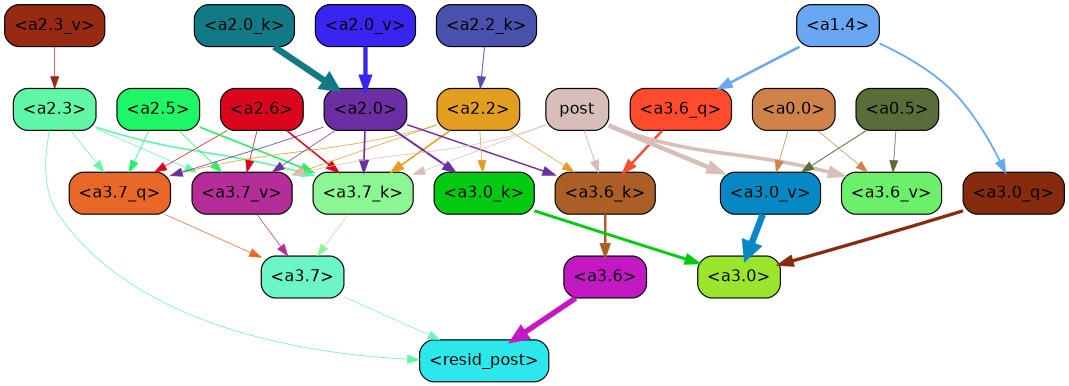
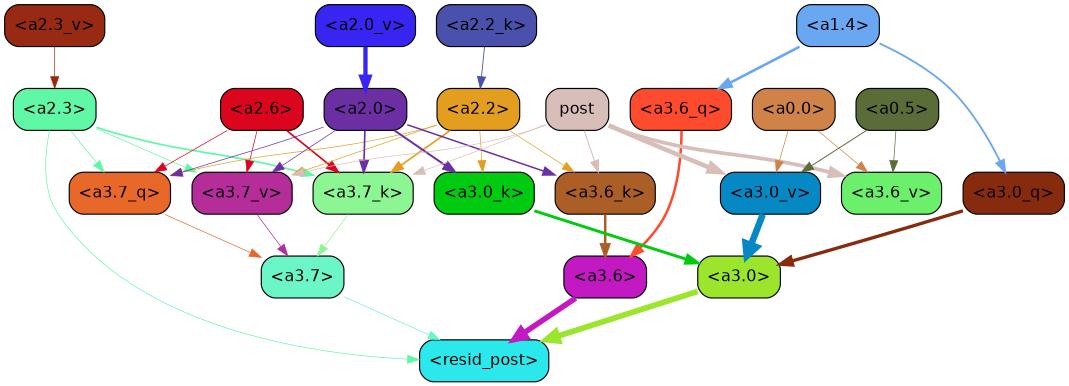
(244, 26) -> none
(158, 109) -> none
(645, 149) -> (673, 194)
none -> (628, 314)
